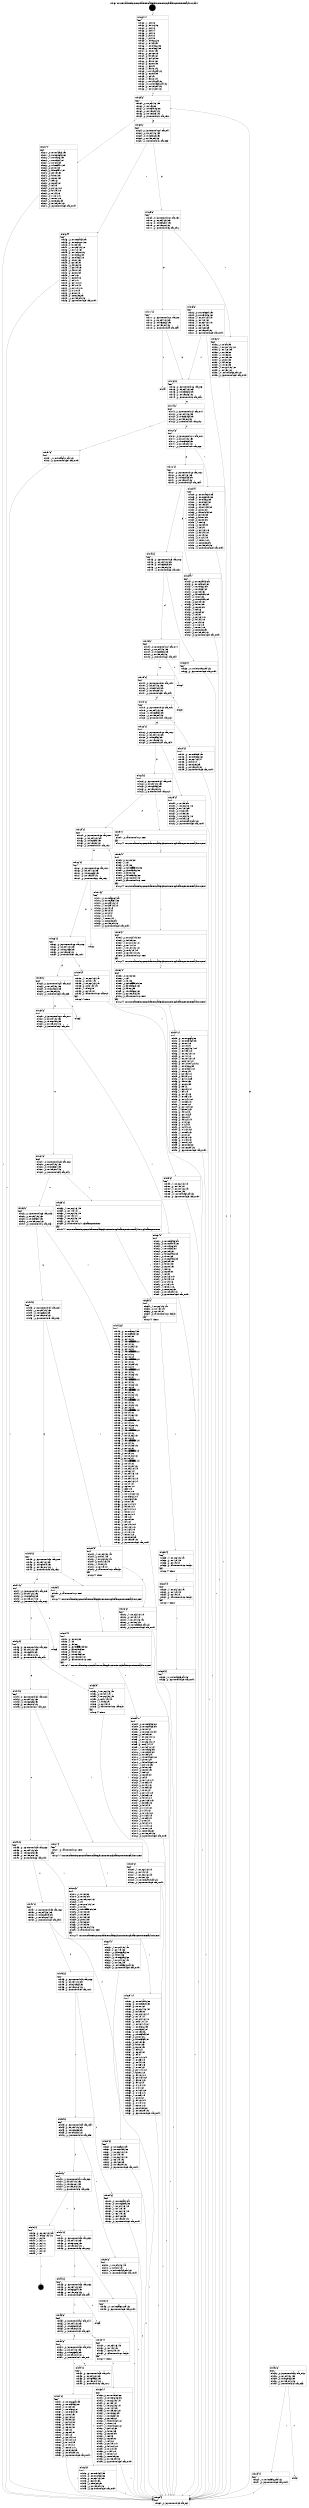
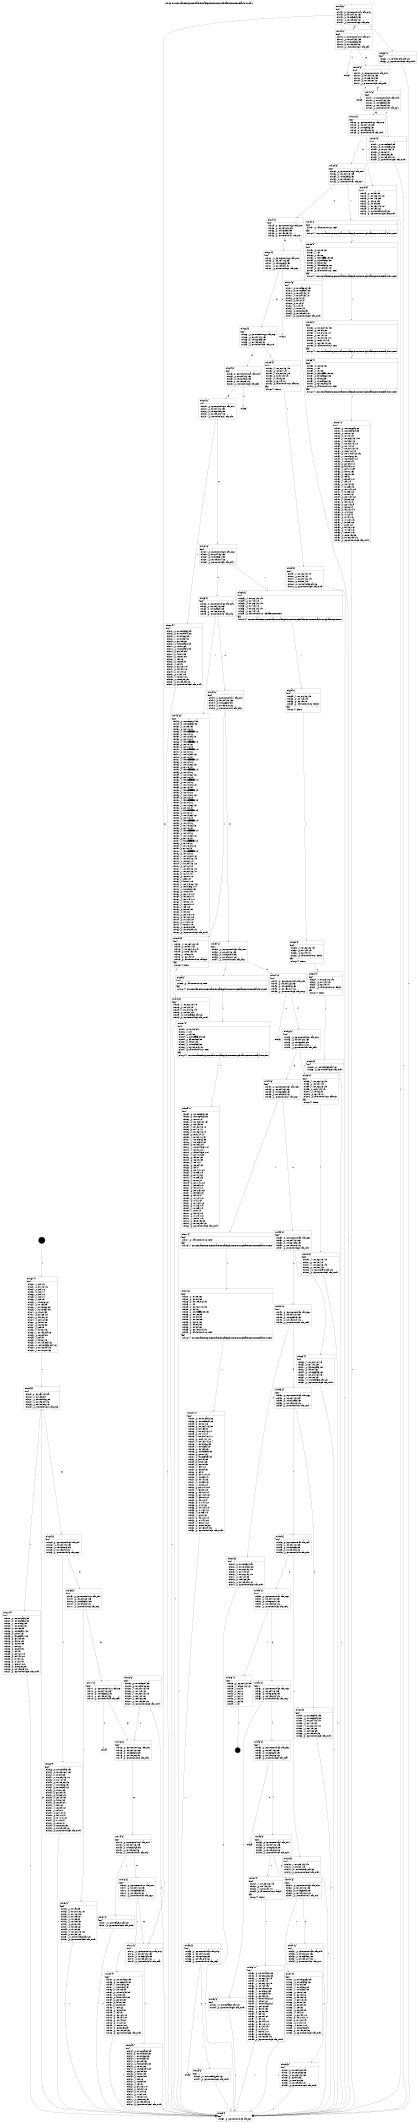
(174, 518) -> (164, 904)
